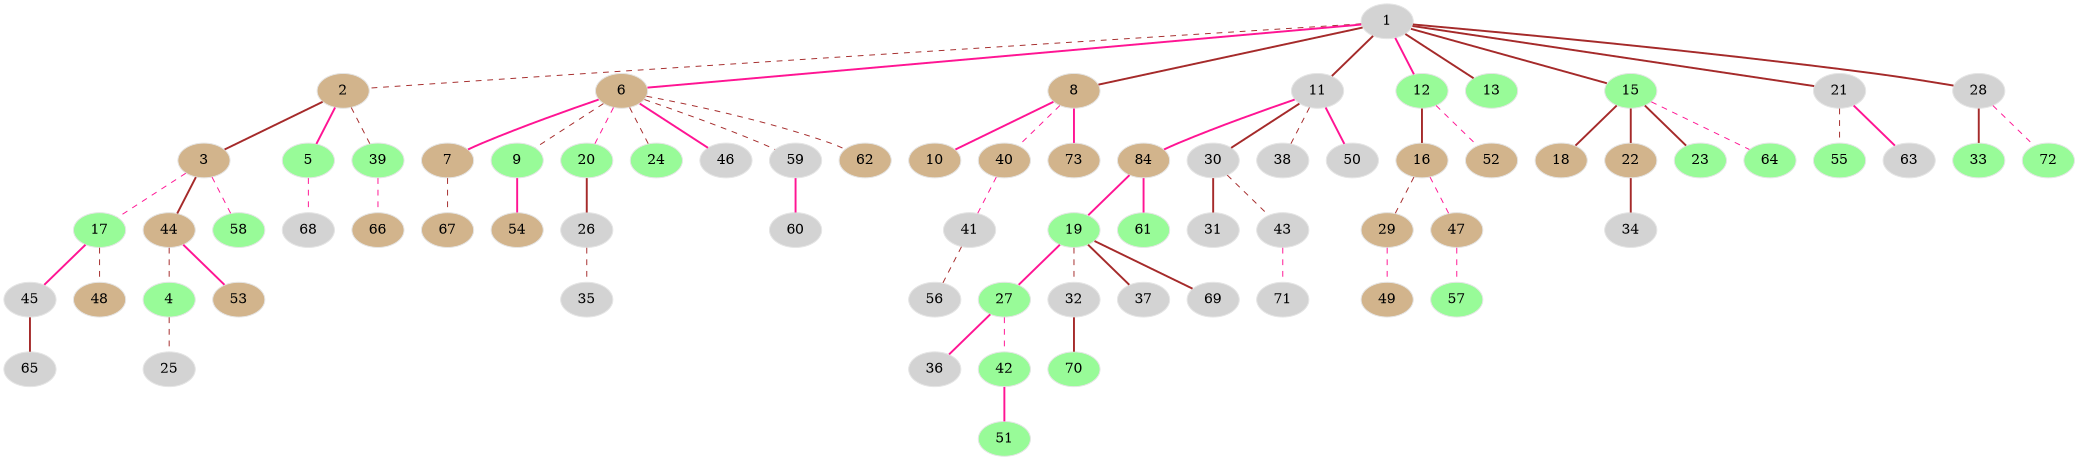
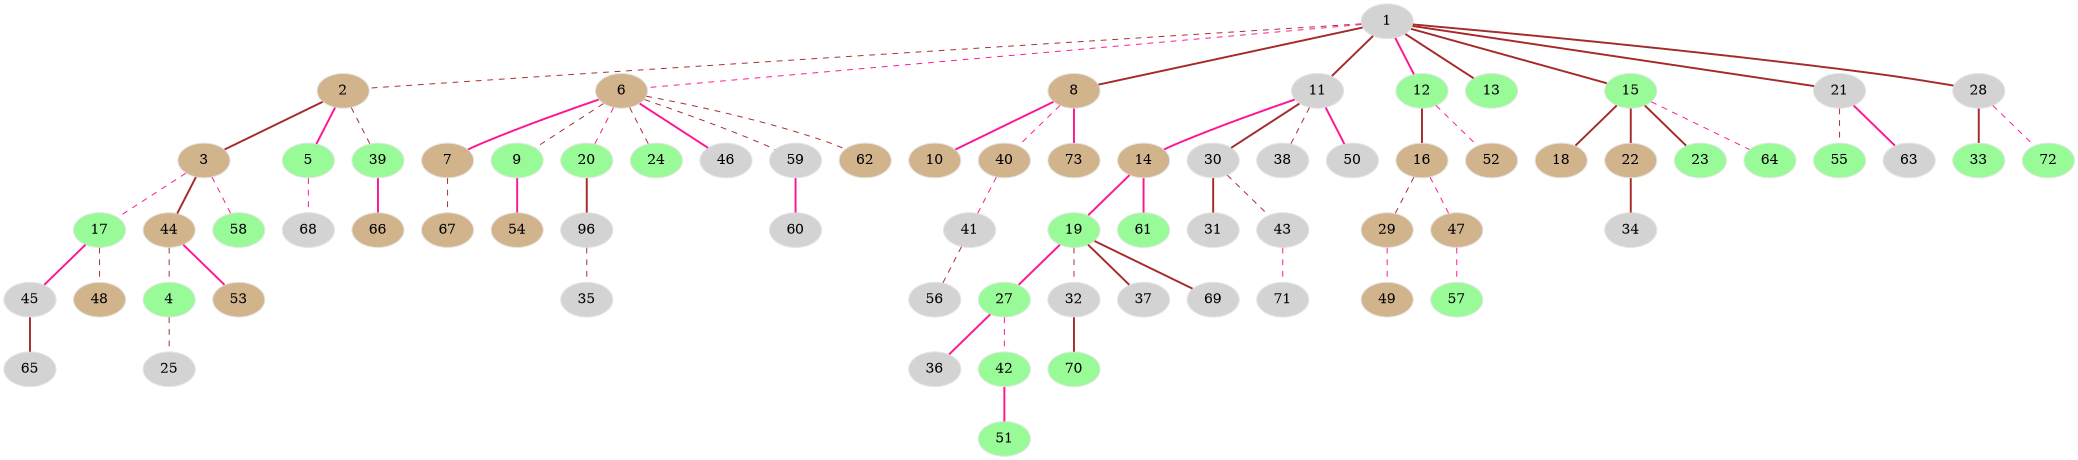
(1004, 56) -> (1004, 56)
(1144, 160) -> (1144, 160)
(378, 195) -> (378, 195)
(587, 230) -> (587, 230)
